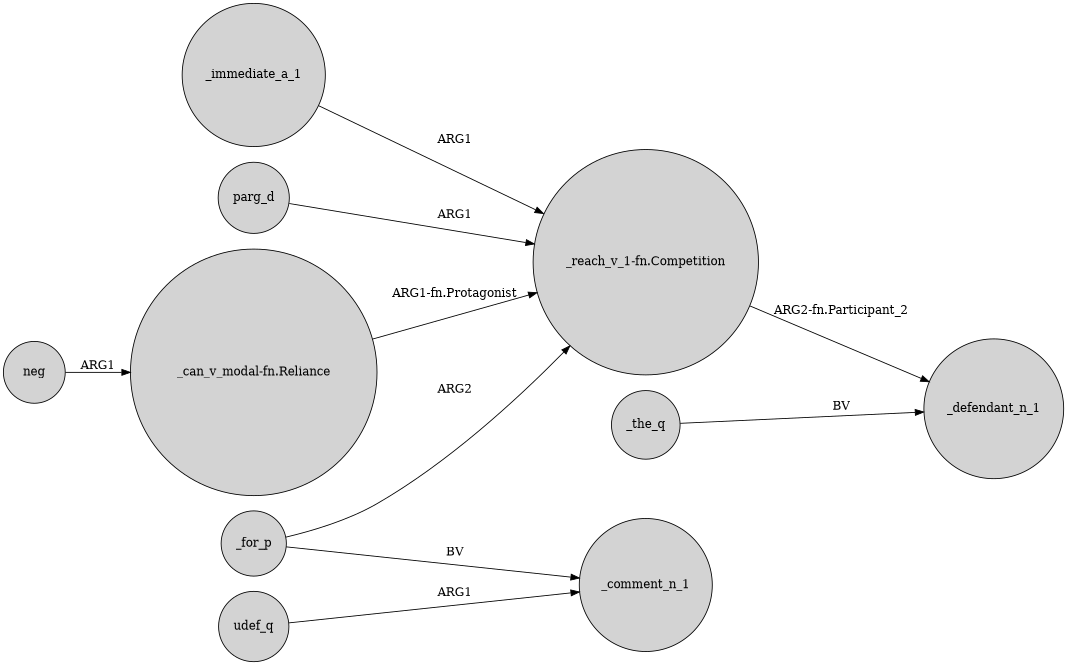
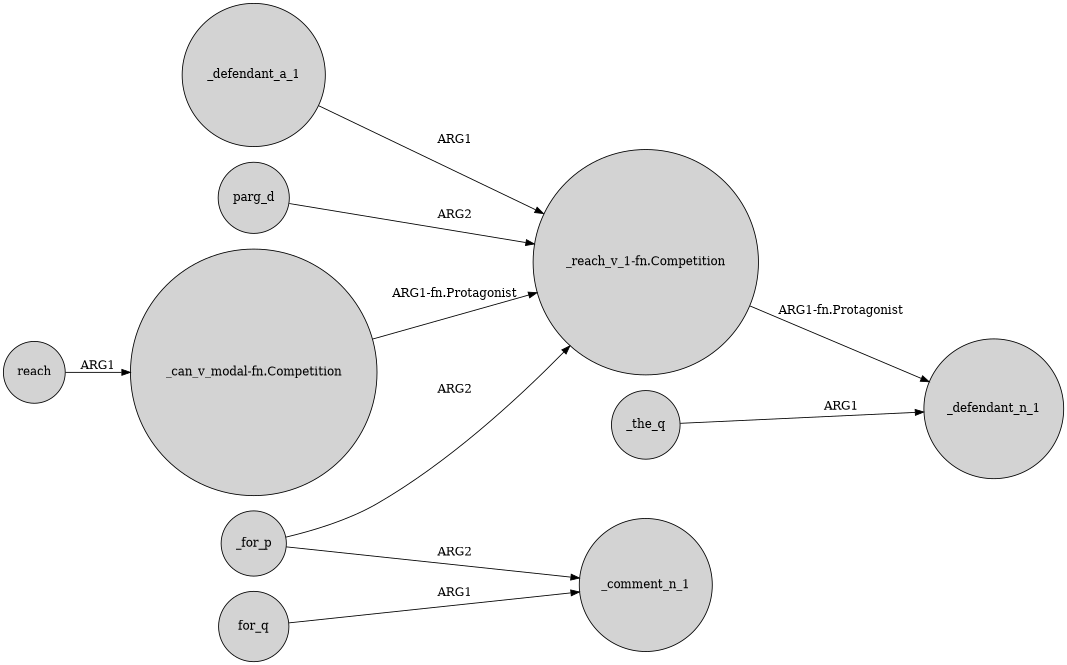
(254, 75) -> (254, 75)
(455, 215) -> (455, 215)
(841, 311) -> (841, 311)
(34, 372) -> (34, 372)
(254, 372) -> (254, 372)
(841, 407) -> (841, 407)
(455, 552) -> (455, 552)
(254, 627) -> (254, 627)
